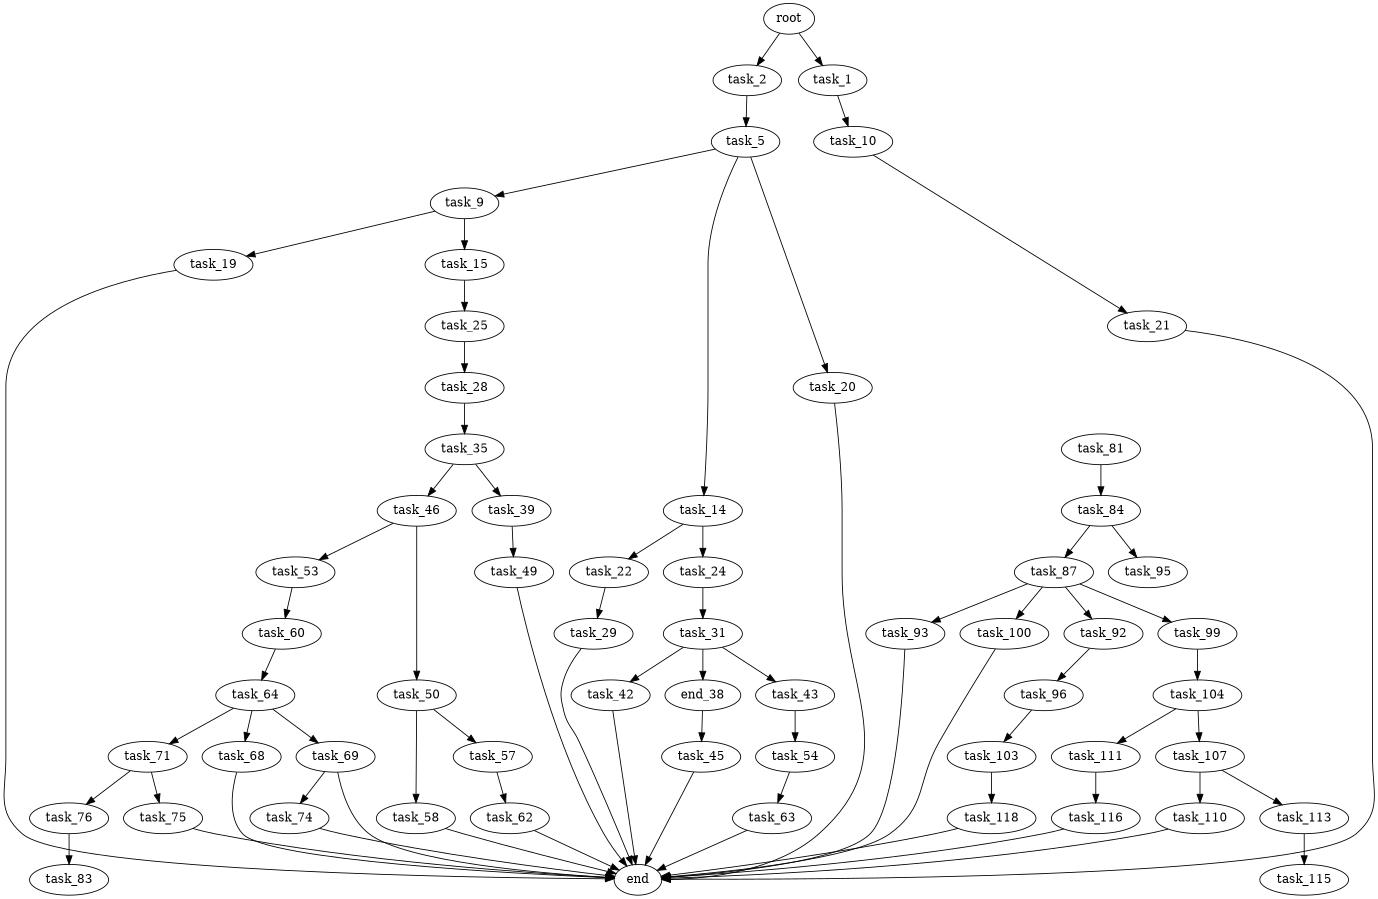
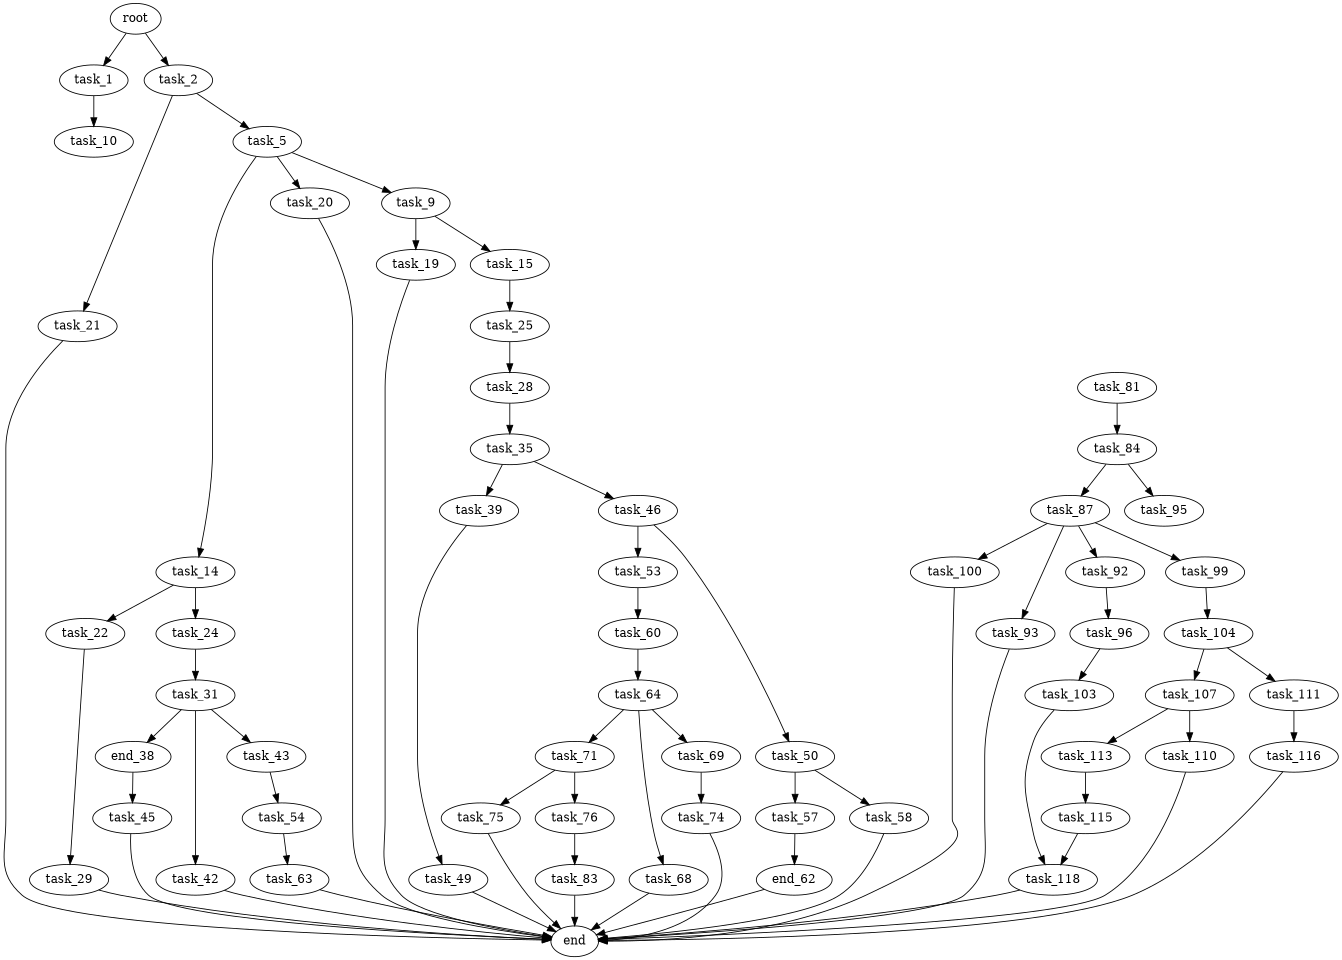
(996, 232) -> (130, 199)
(510, 818) -> (794, 880)
none -> (1071, 845)
(450, 860) -> (575, 906)
